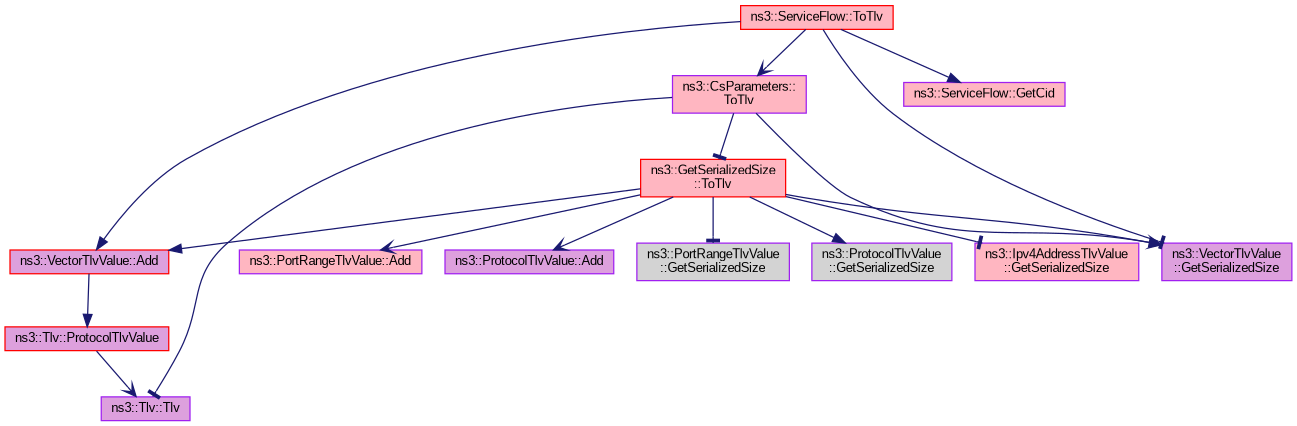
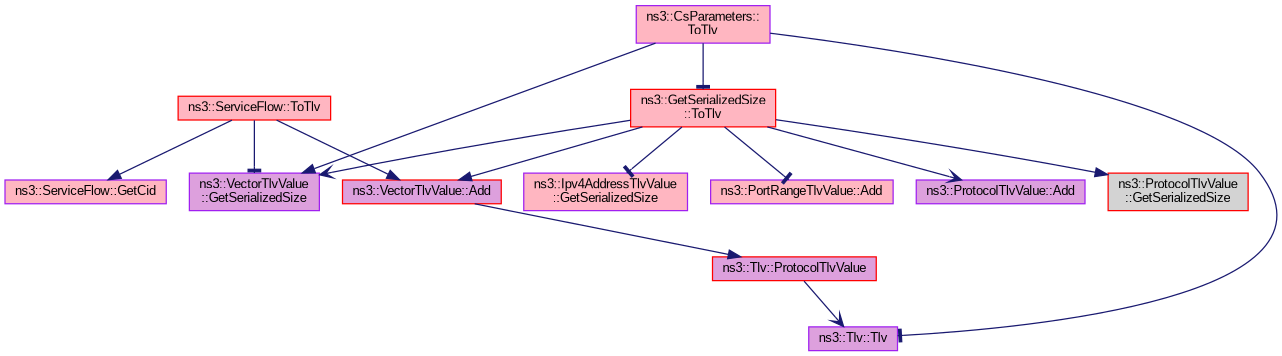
(786, 48) -> none
(517, 221) -> (754, 151)
(713, 262) -> none
(882, 262) -> (1178, 192)
